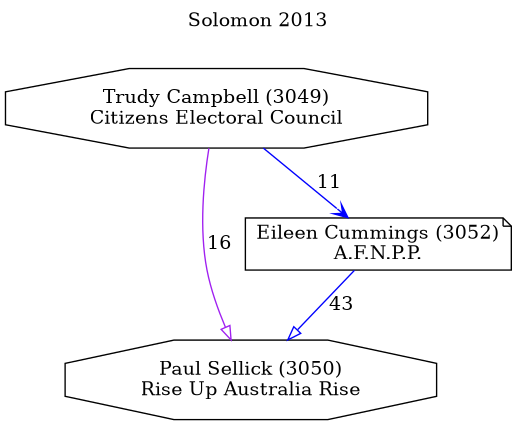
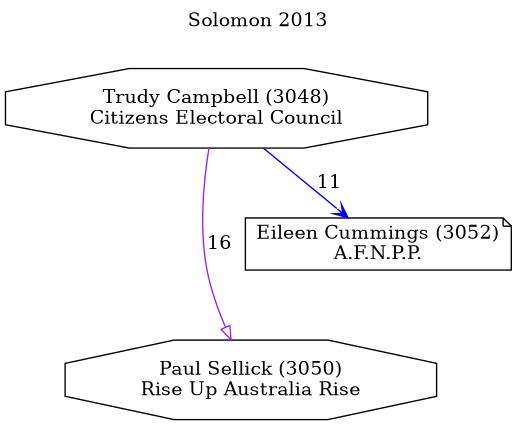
(217, 108) -> (217, 108)
(326, 300) -> none
